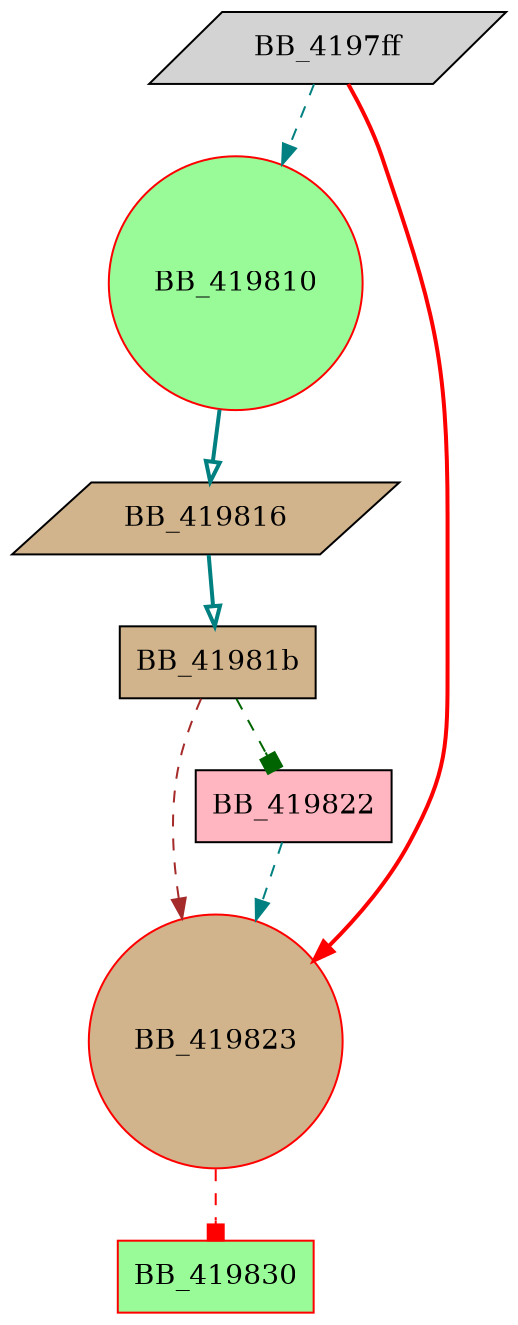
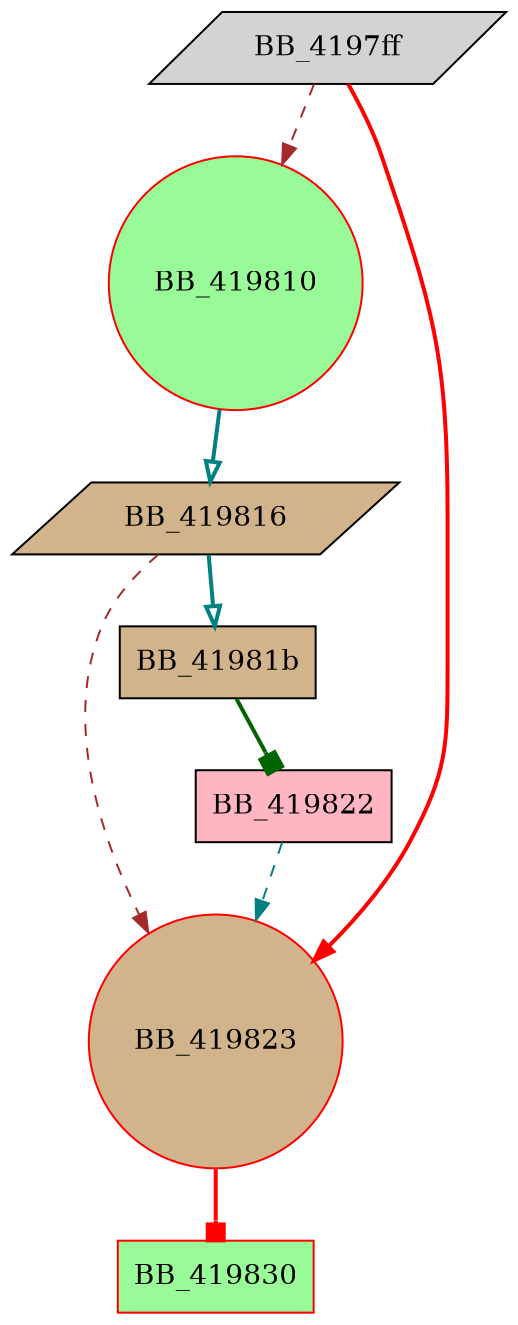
(302, 115) -> (302, 115)
(251, 726) -> (251, 726)
(174, 797) -> (86, 728)
(216, 1195) -> (216, 1195)
